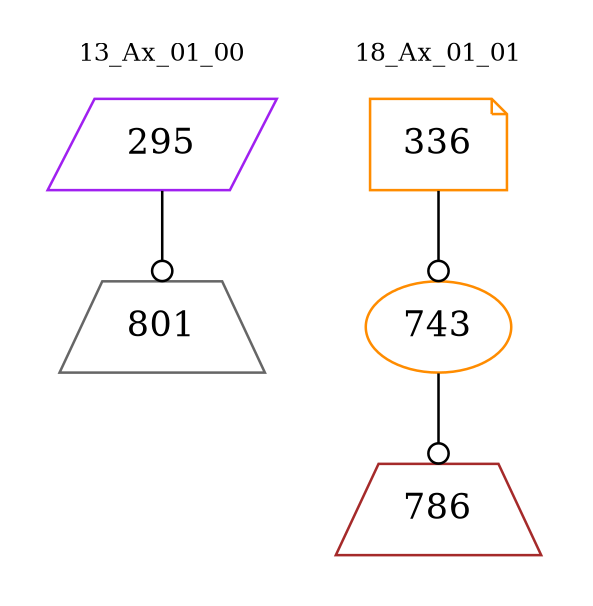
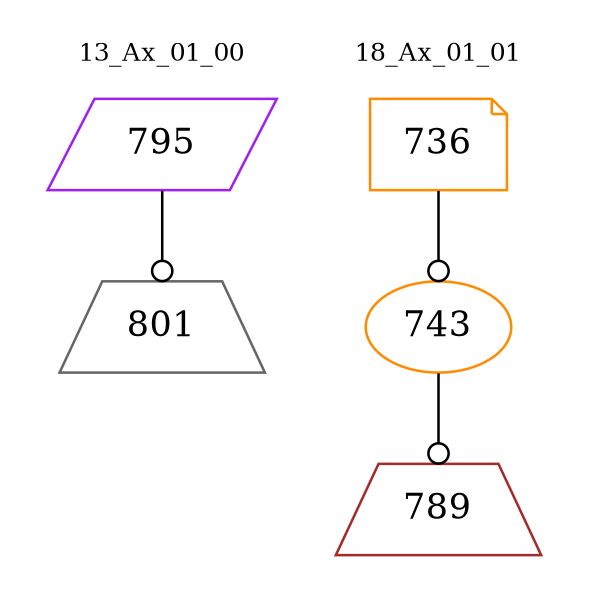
(162, 144) -> (162, 144)
(439, 144) -> (439, 144)
(439, 509) -> (439, 509)
